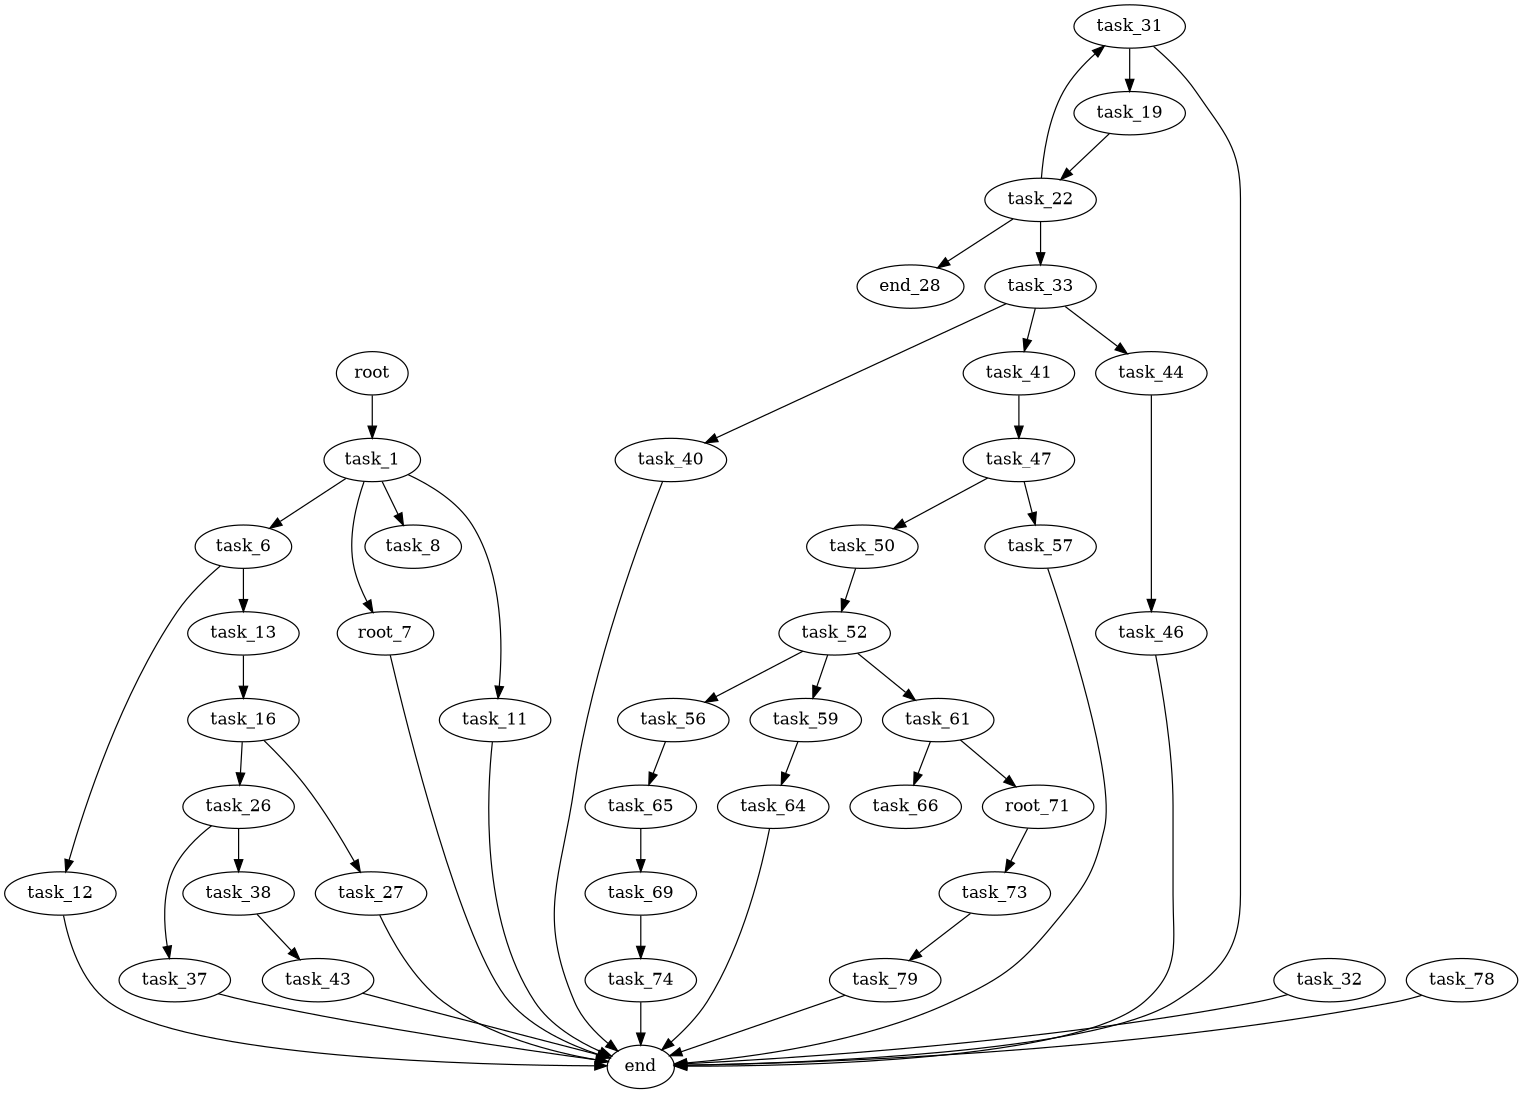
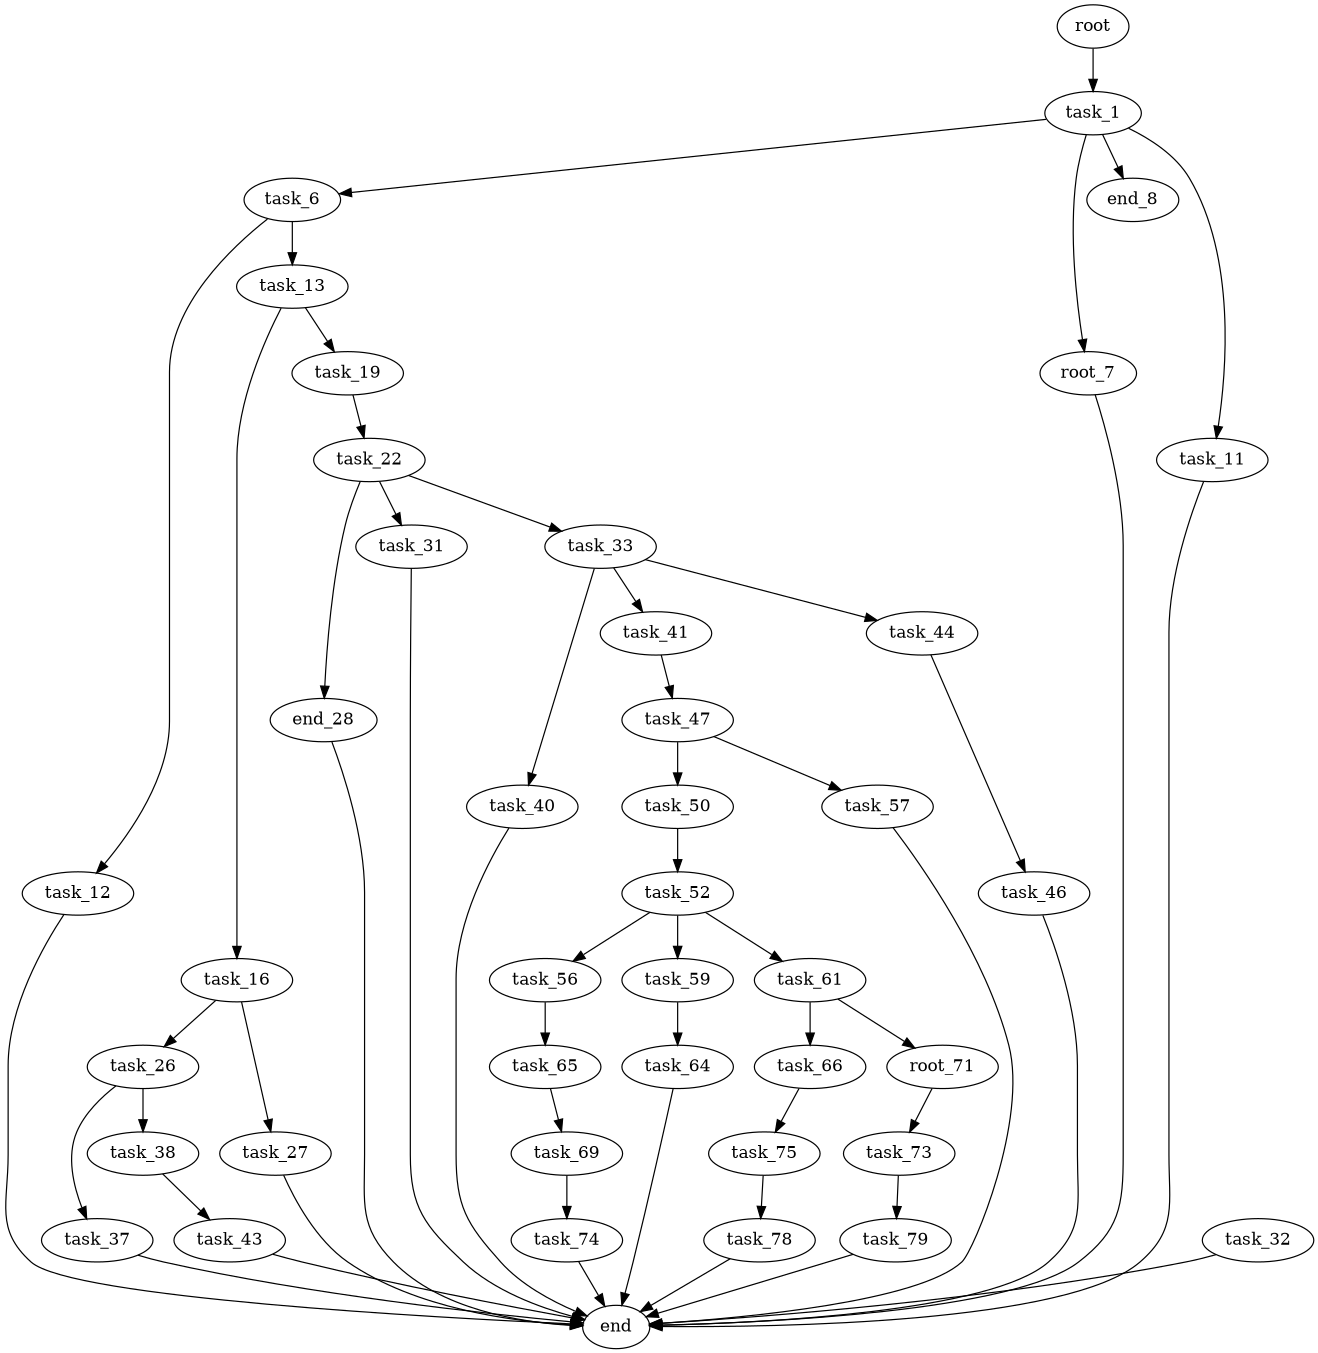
(1130, 64) -> (316, 325)
(413, 547) -> (1133, 200)
none -> (365, 1100)
none -> (764, 1154)
